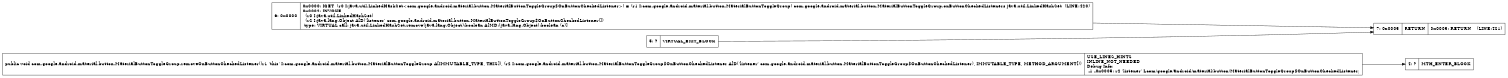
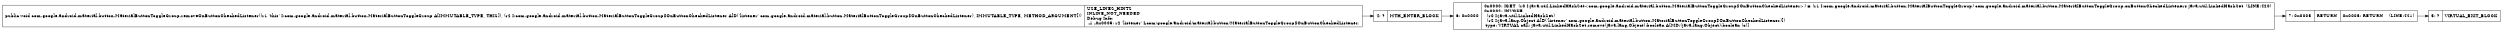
none -> (1446, 16)
(1044, 39) -> (2421, 16)
